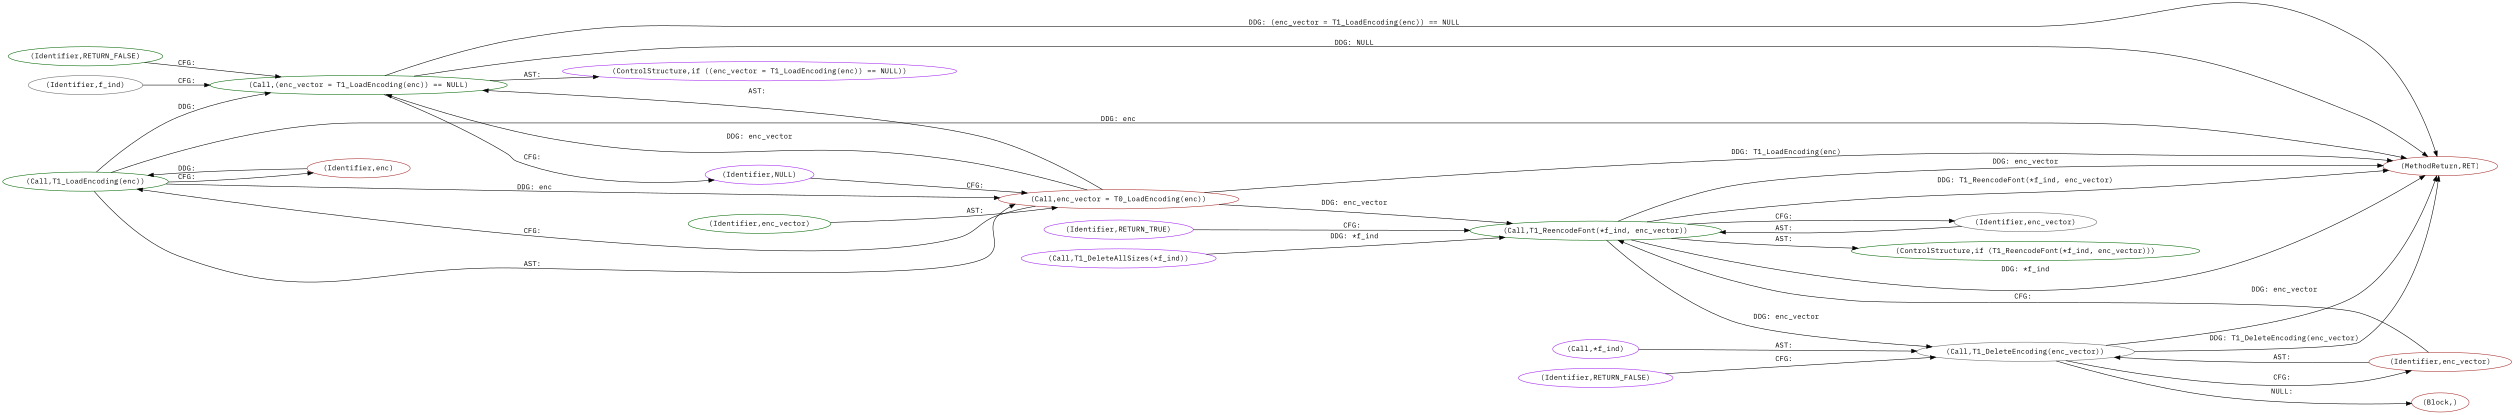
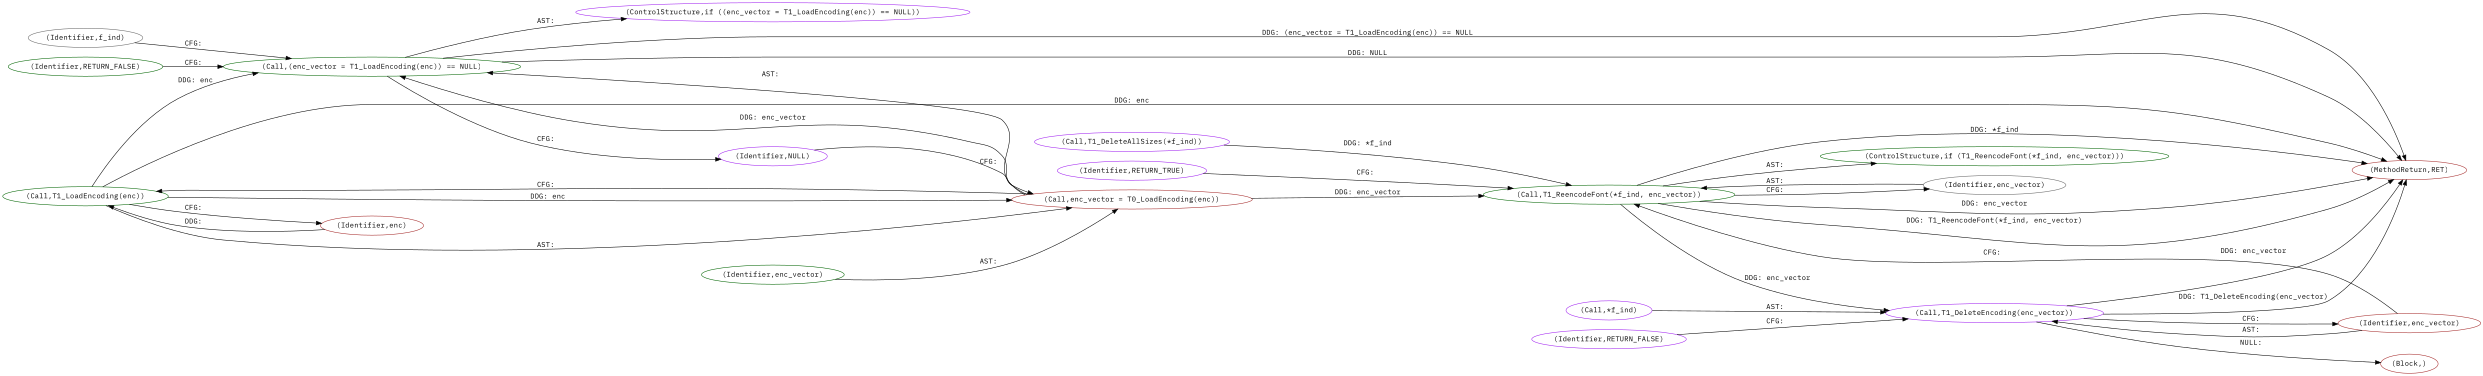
(189, 107) -> (196, 80)
(1795, 157) -> none
(2025, 352) -> (1995, 313)
